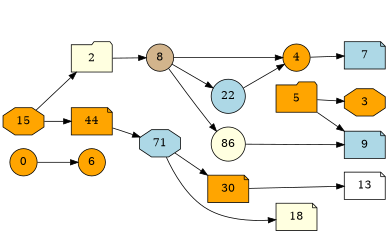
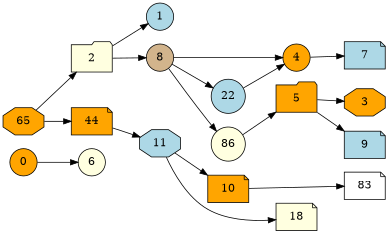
none -> (160, 17)
(24, 121) -> (24, 121)
(160, 143) -> (160, 143)
(291, 144) -> (256, 126)
(92, 162) -> (92, 162)
(365, 186) -> (365, 186)
(228, 189) -> (228, 189)
